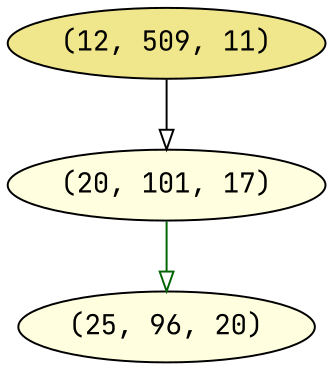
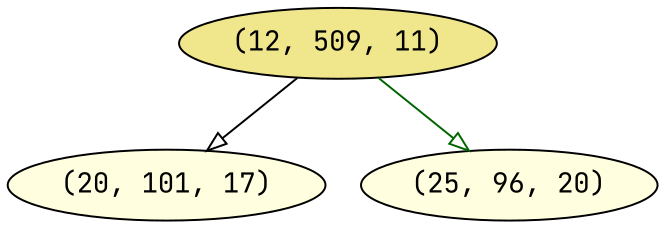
(167, 246) -> (416, 108)
